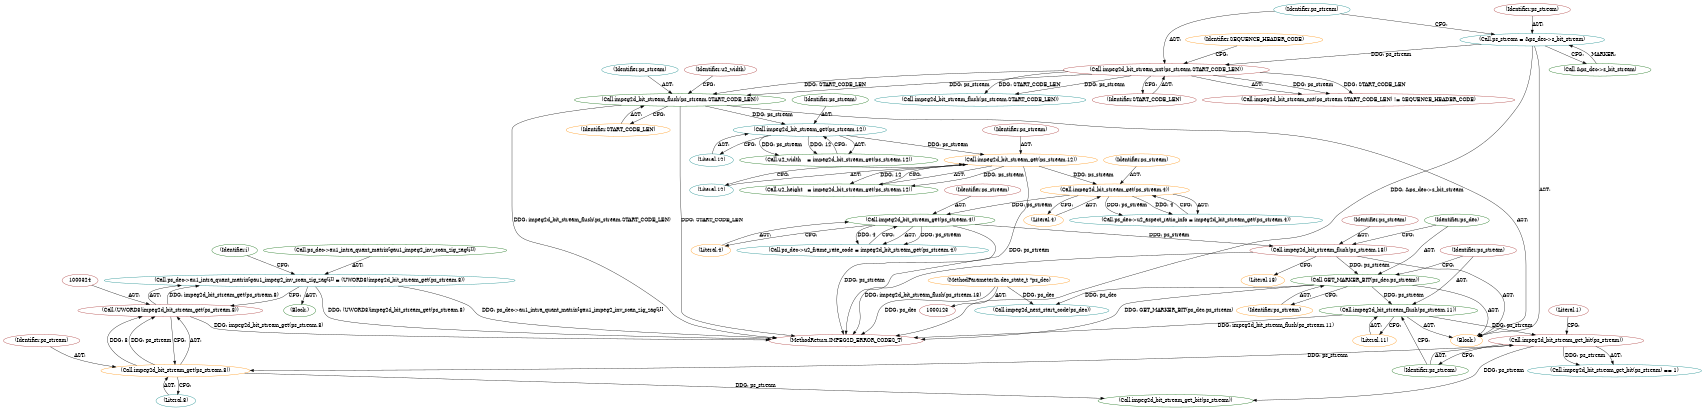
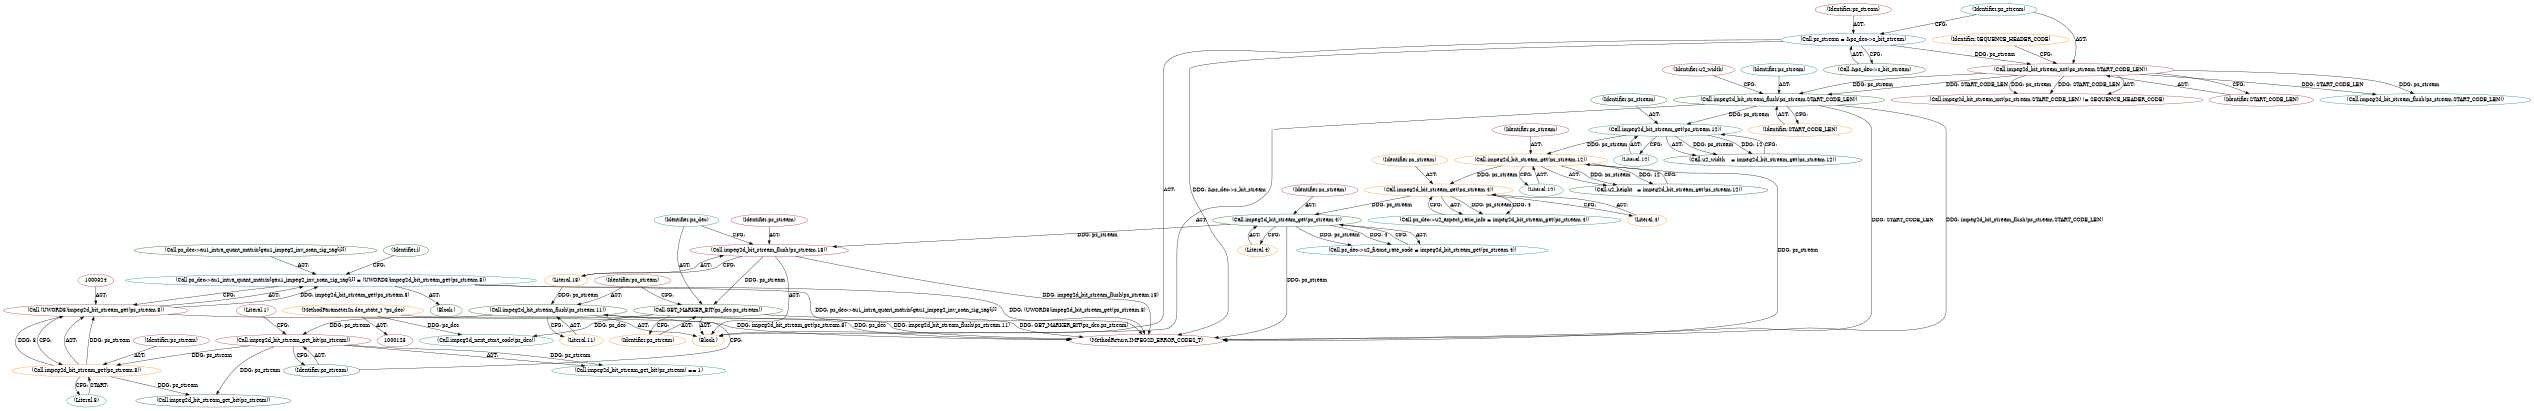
(1604, 55) -> (1859, 55)
(1457, 220) -> (687, 220)
none -> (688, 270)
(1380, 294) -> (558, 294)
(171, 386) -> (100, 386)
